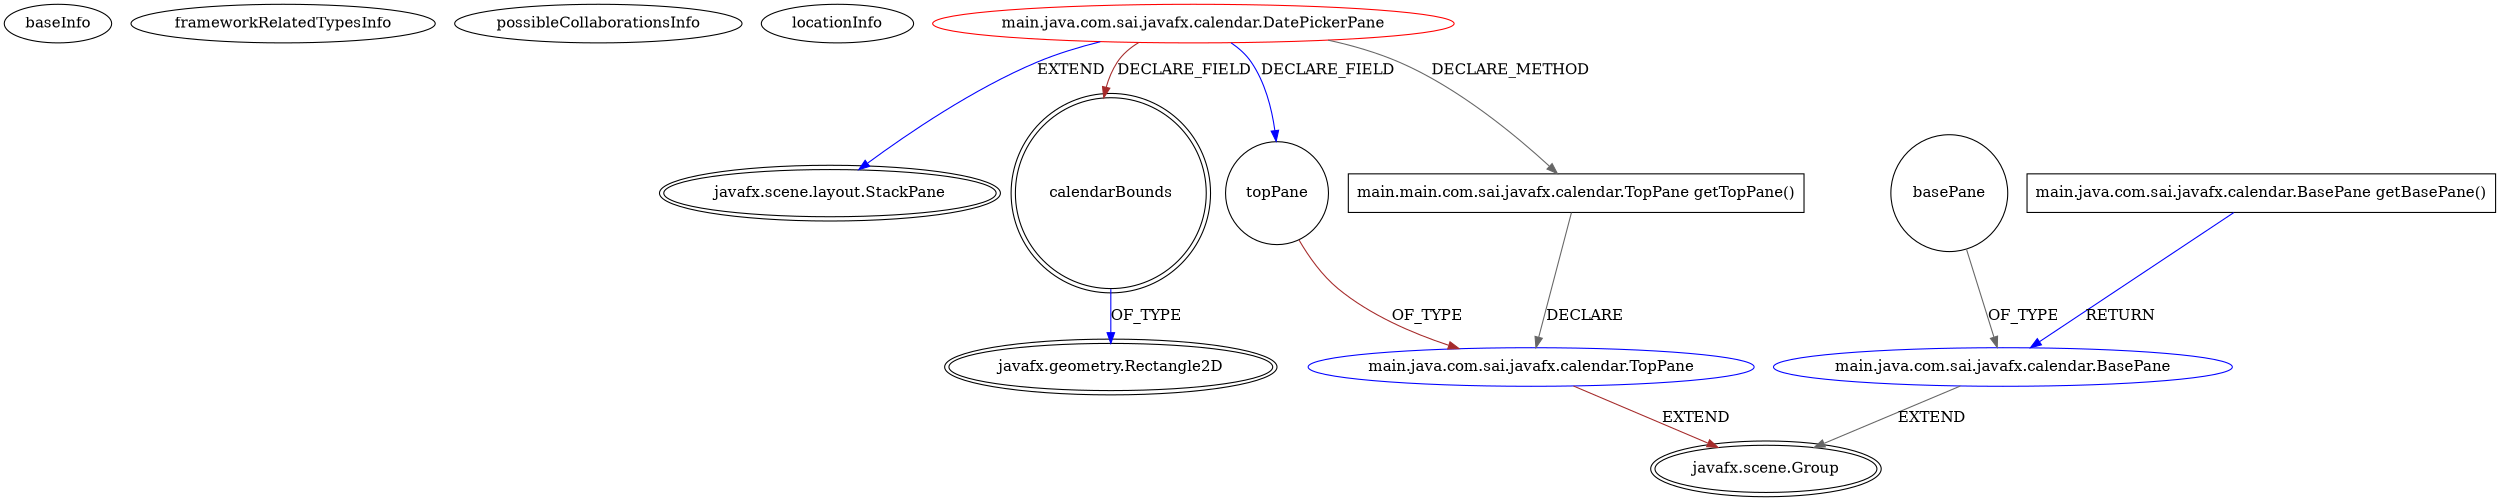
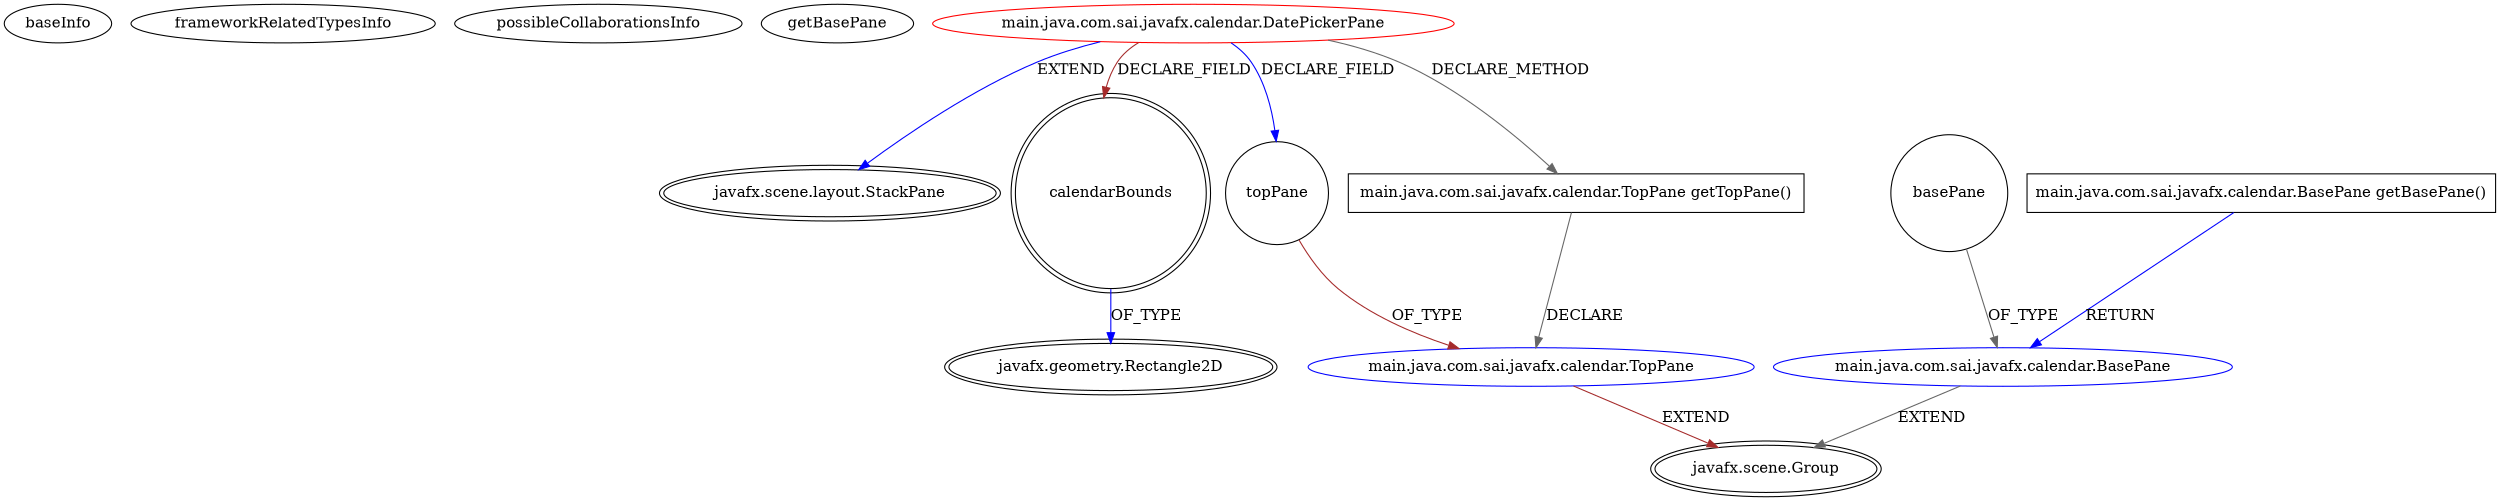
(837, 24) -> (837, 24)
(1576, 193) -> (1576, 193)
